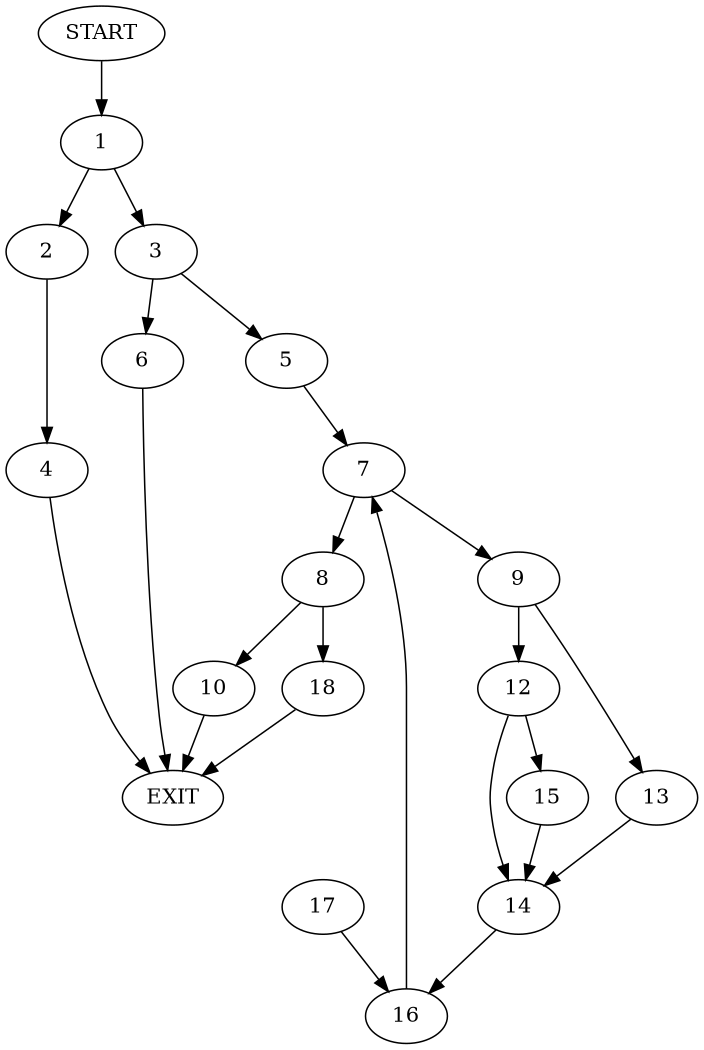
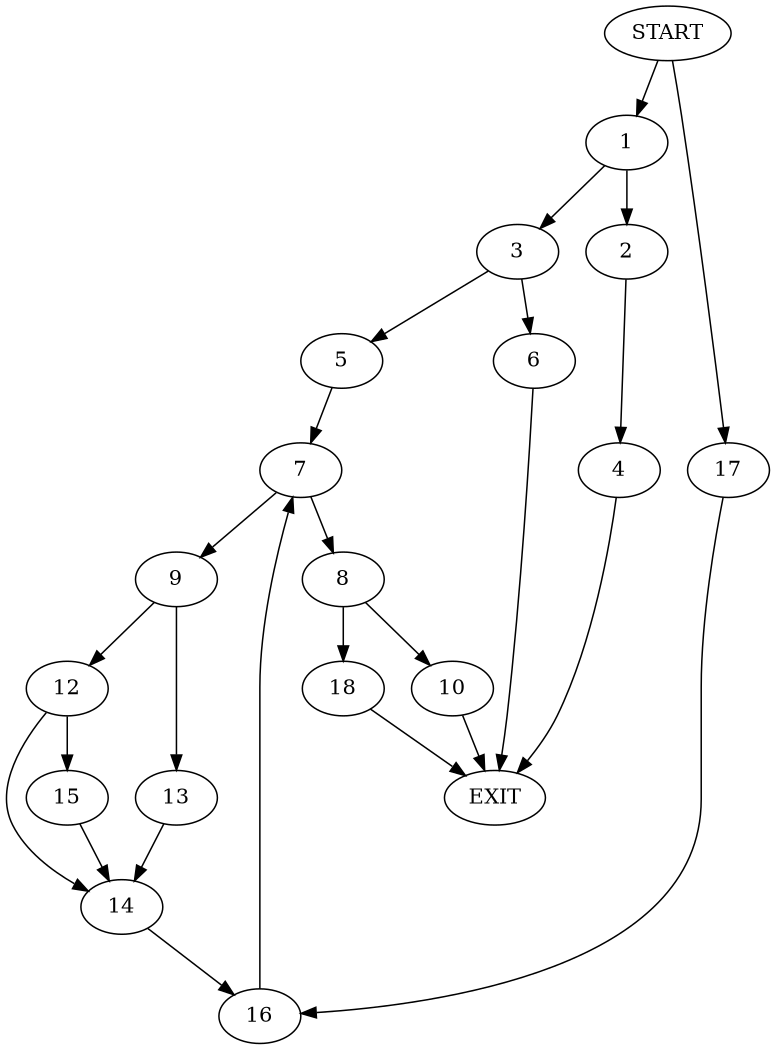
none -> (700, 244)
